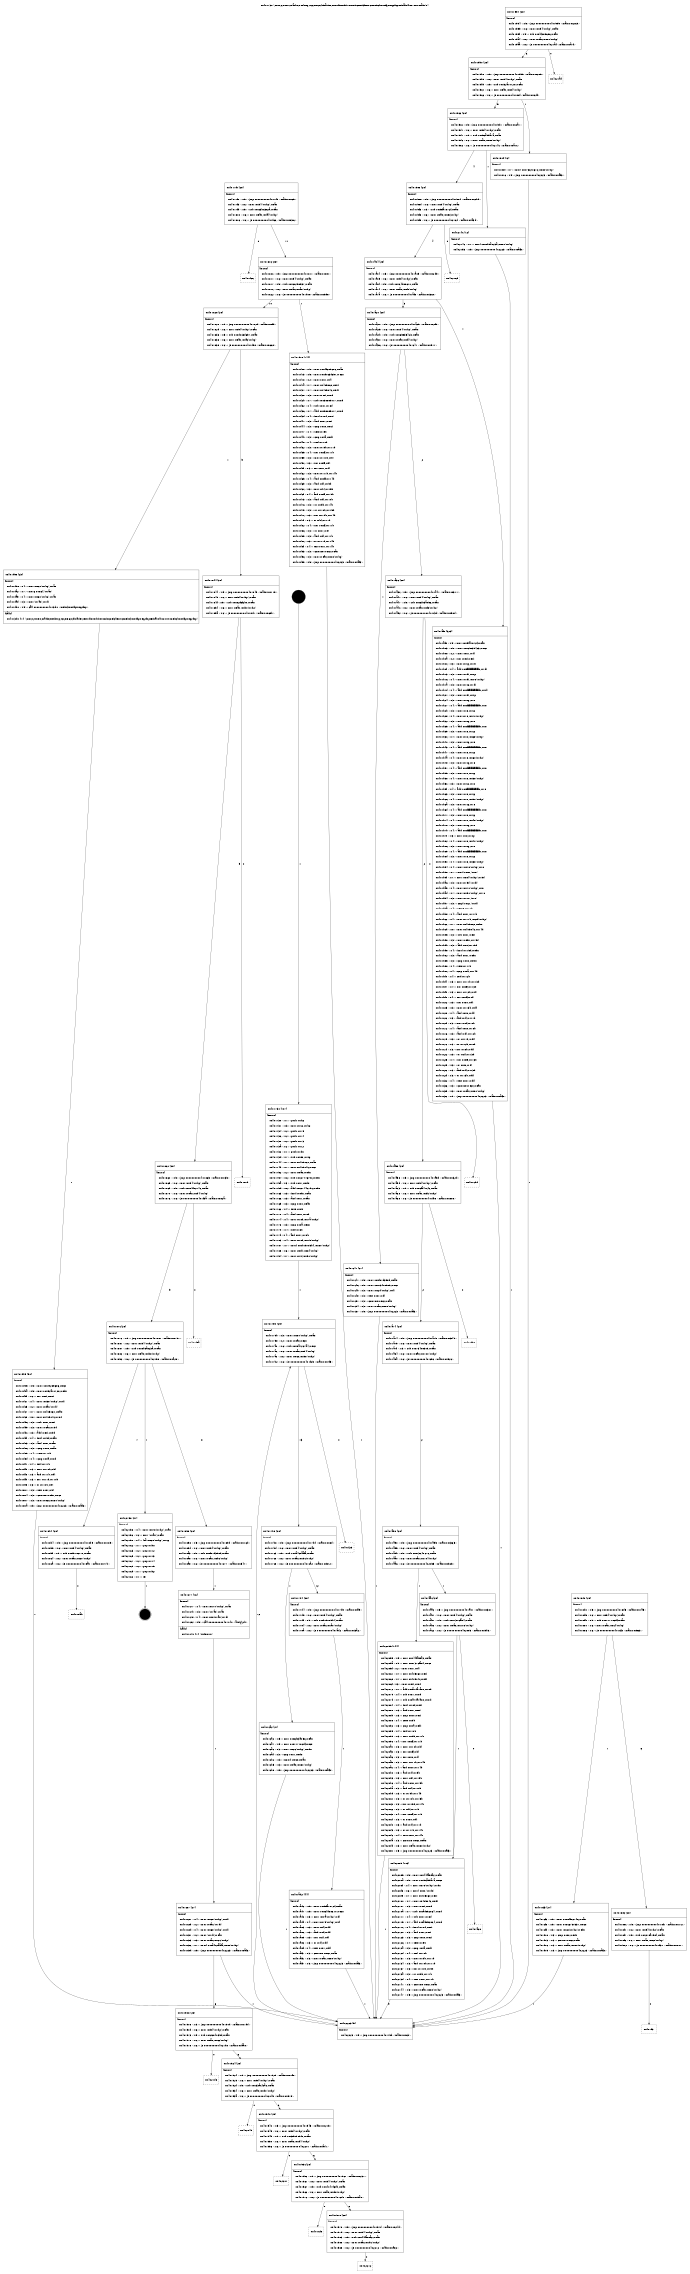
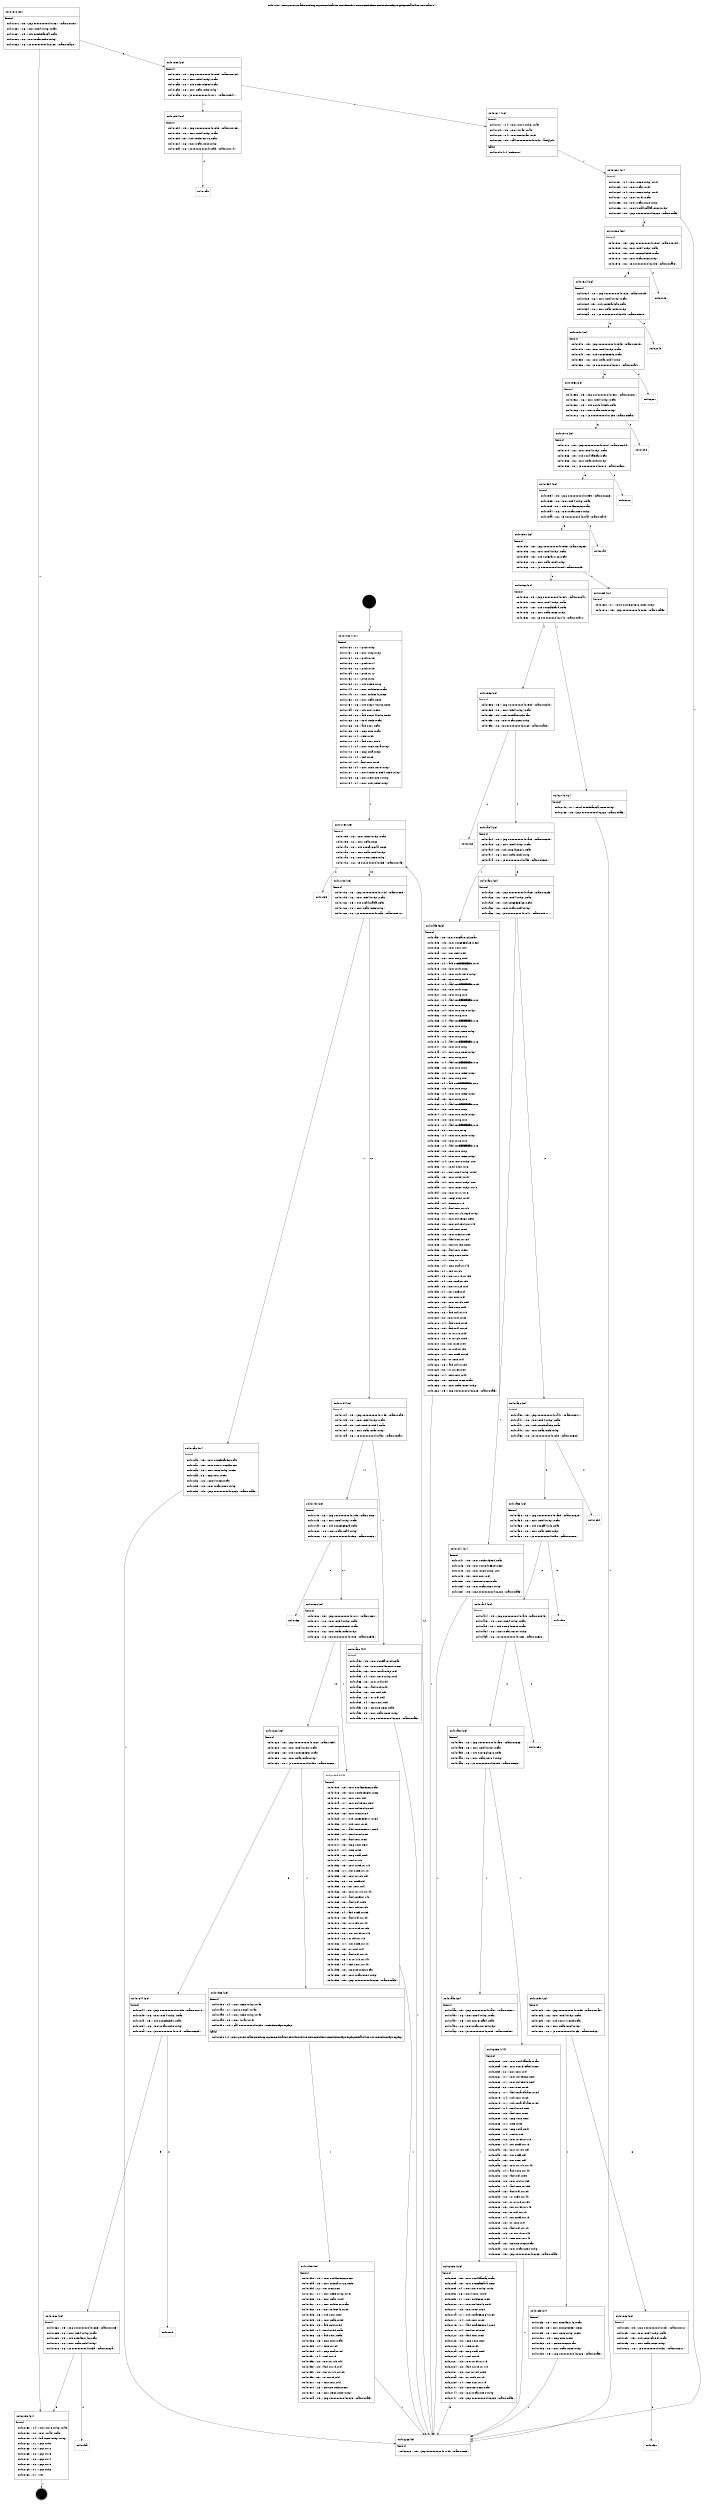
none -> (584, 474)
(528, 1143) -> none
(169, 1262) -> (64, 2382)
(111, 1444) -> (203, 105)
none -> (355, 1469)
none -> (535, 1747)
(475, 1929) -> none
